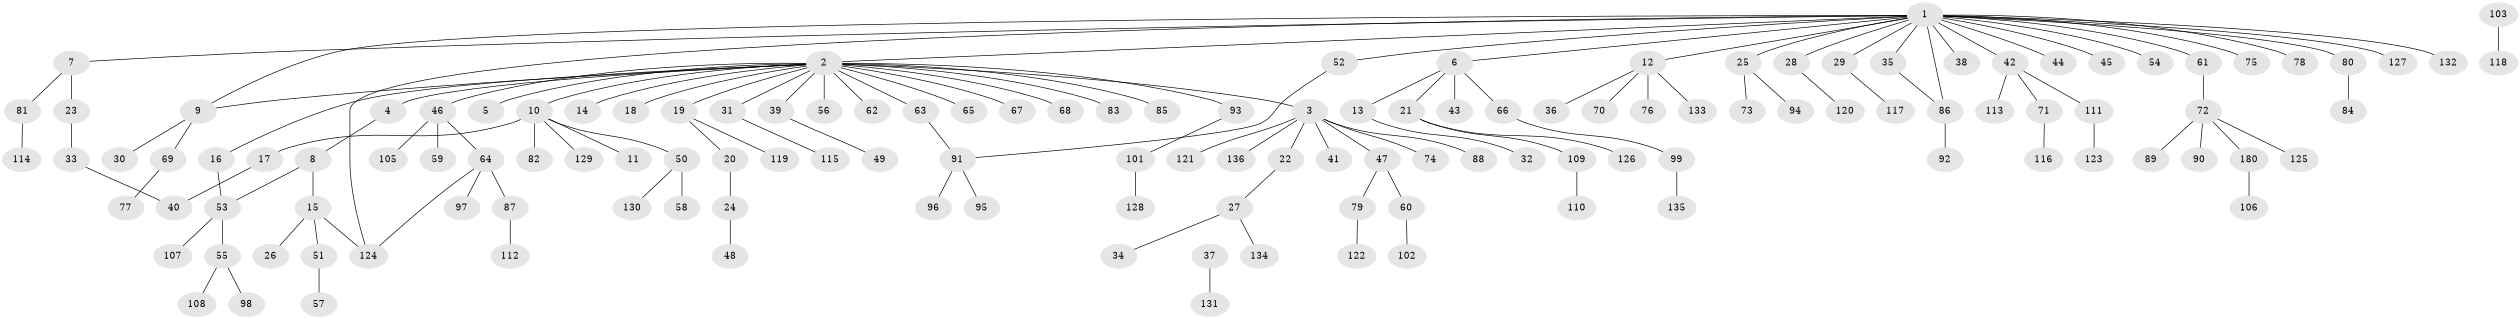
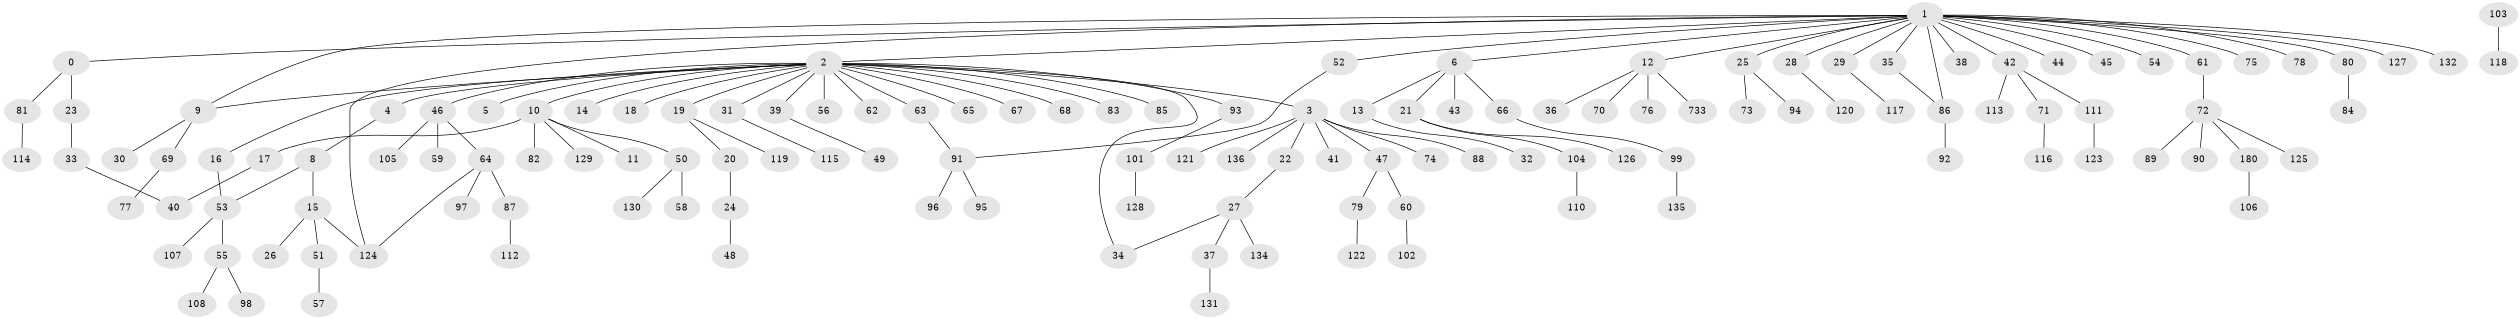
(72, 63) -> (72, 63)
none -> (1190, 104)
(1698, 111) -> (1698, 111)
(1577, 160) -> (1577, 160)
none -> (1222, 232)
